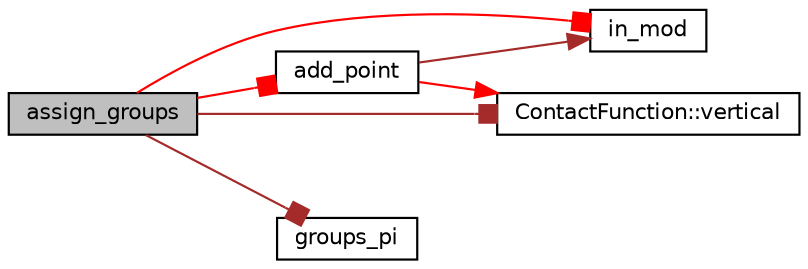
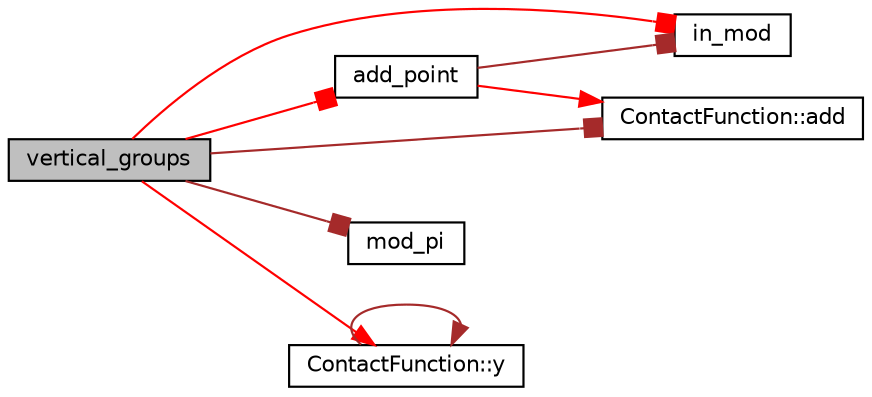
(493, 52) -> (565, 57)
(103, 114) -> (110, 160)
(648, 114) -> (733, 118)
(347, 239) -> (406, 243)
none -> (406, 366)
